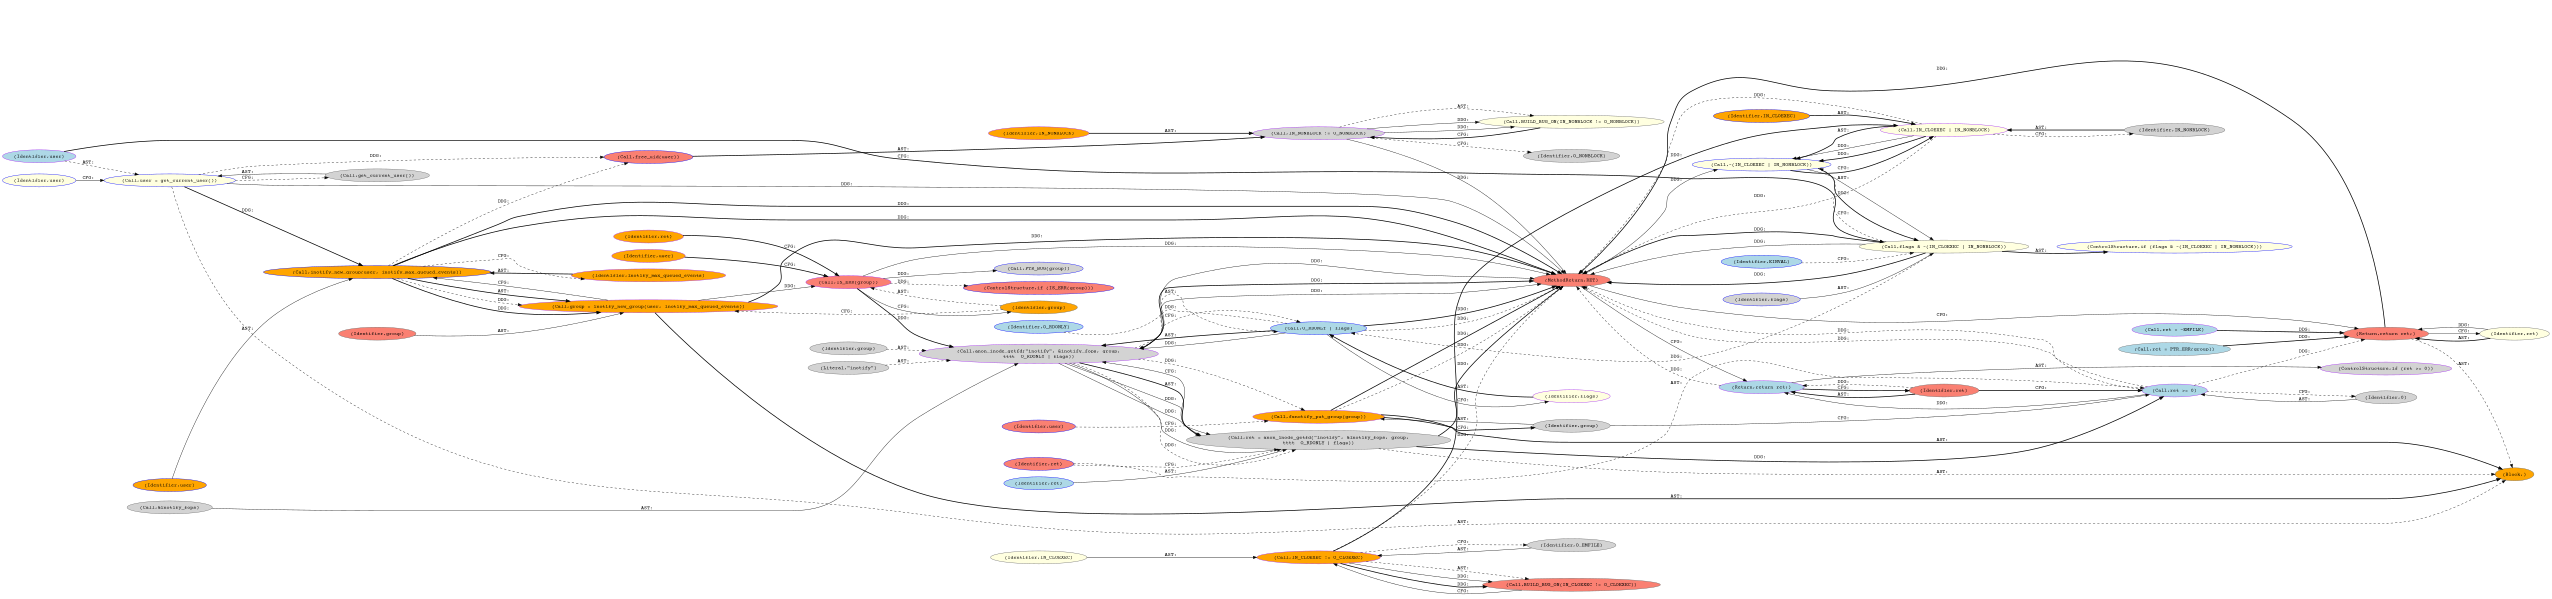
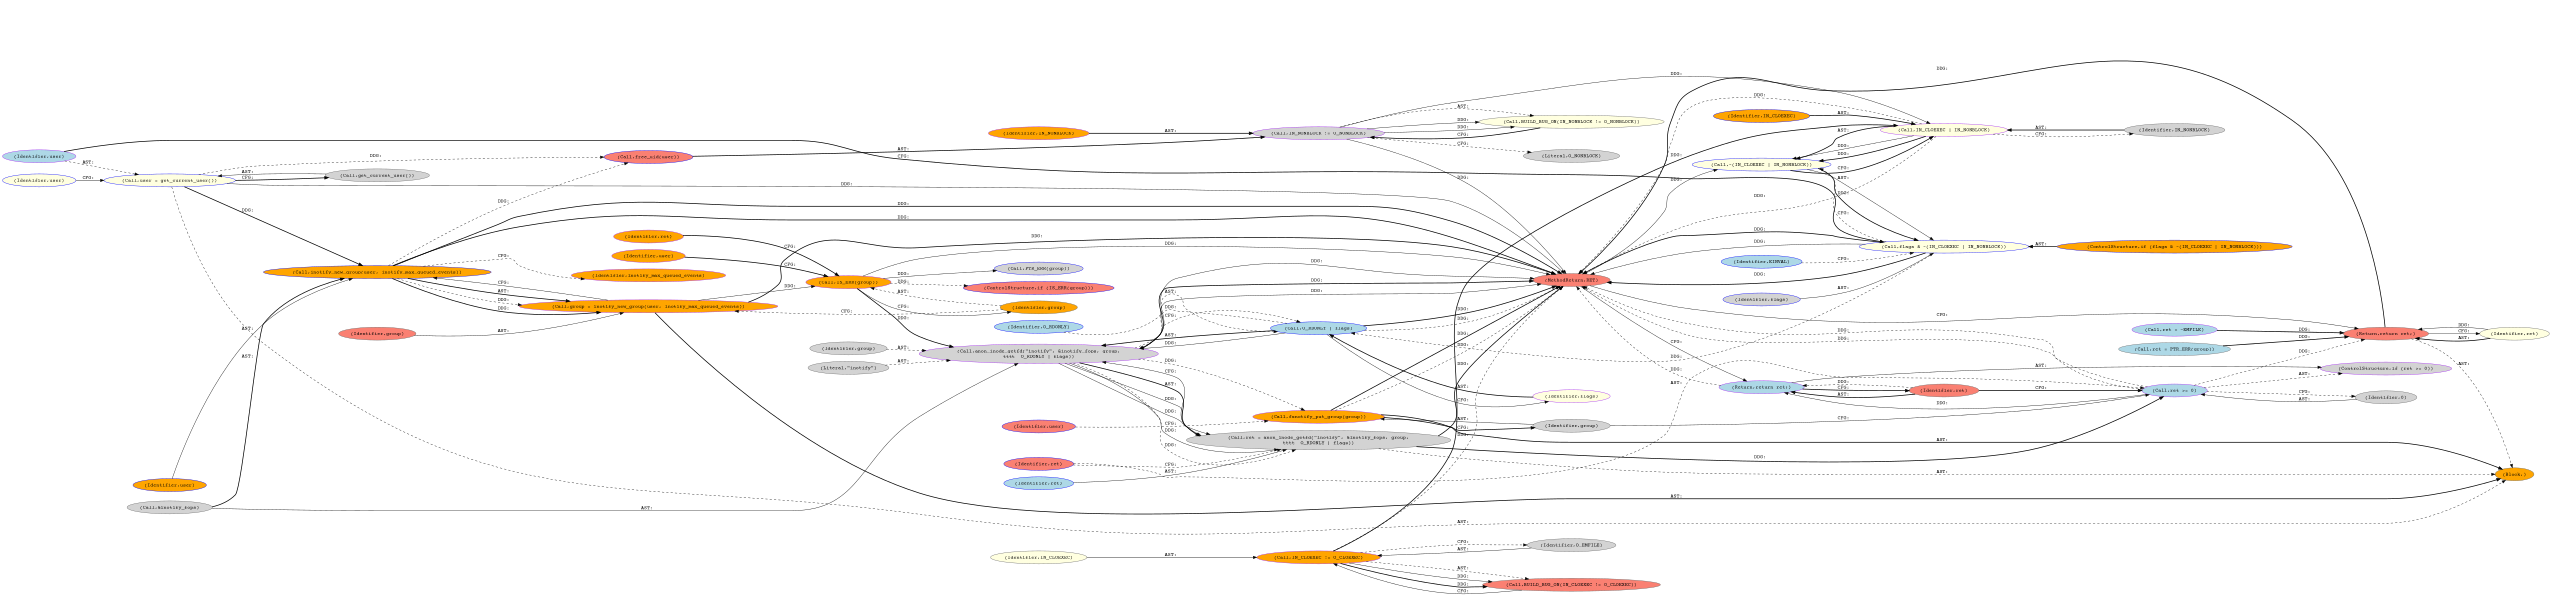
none -> (1635, 79)
(1572, 156) -> (1572, 156)
(280, 179) -> (280, 179)
(1944, 247) -> (1944, 247)
(2175, 247) -> (2175, 247)
(2053, 253) -> (2045, 247)
(1039, 269) -> (1039, 269)
(533, 273) -> (254, 378)
(848, 282) -> (848, 282)
none -> (2271, 381)
